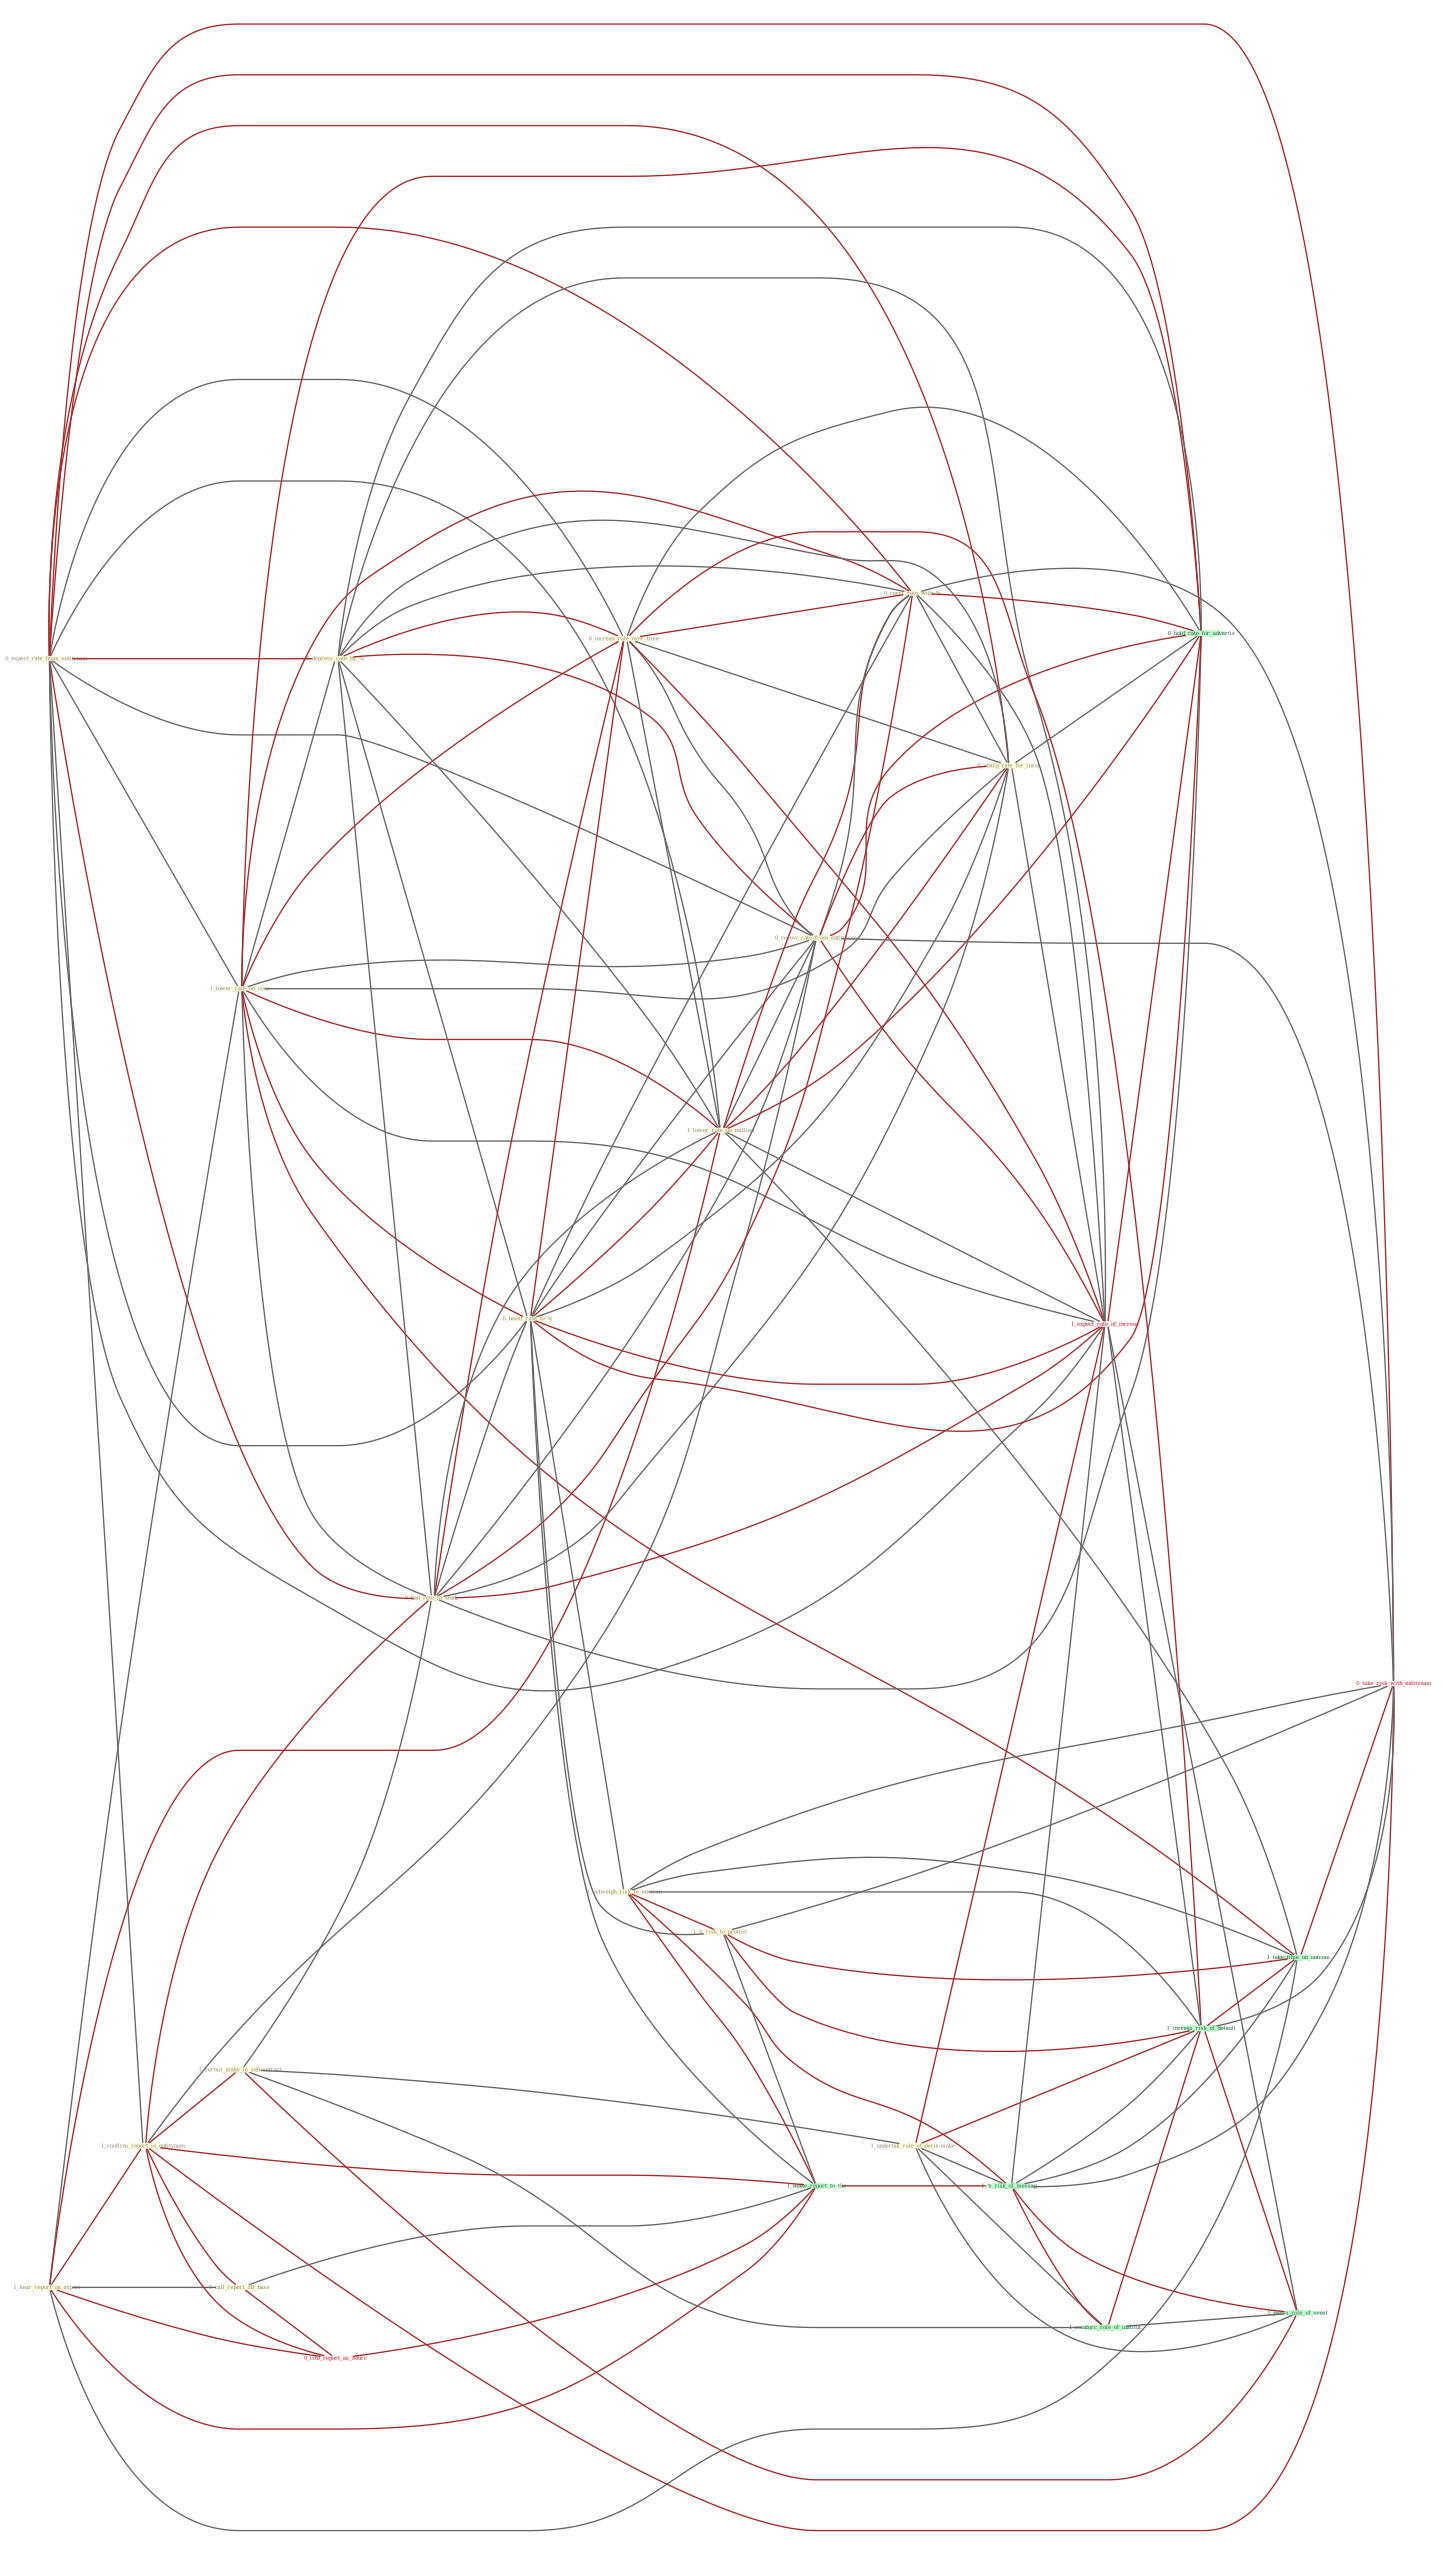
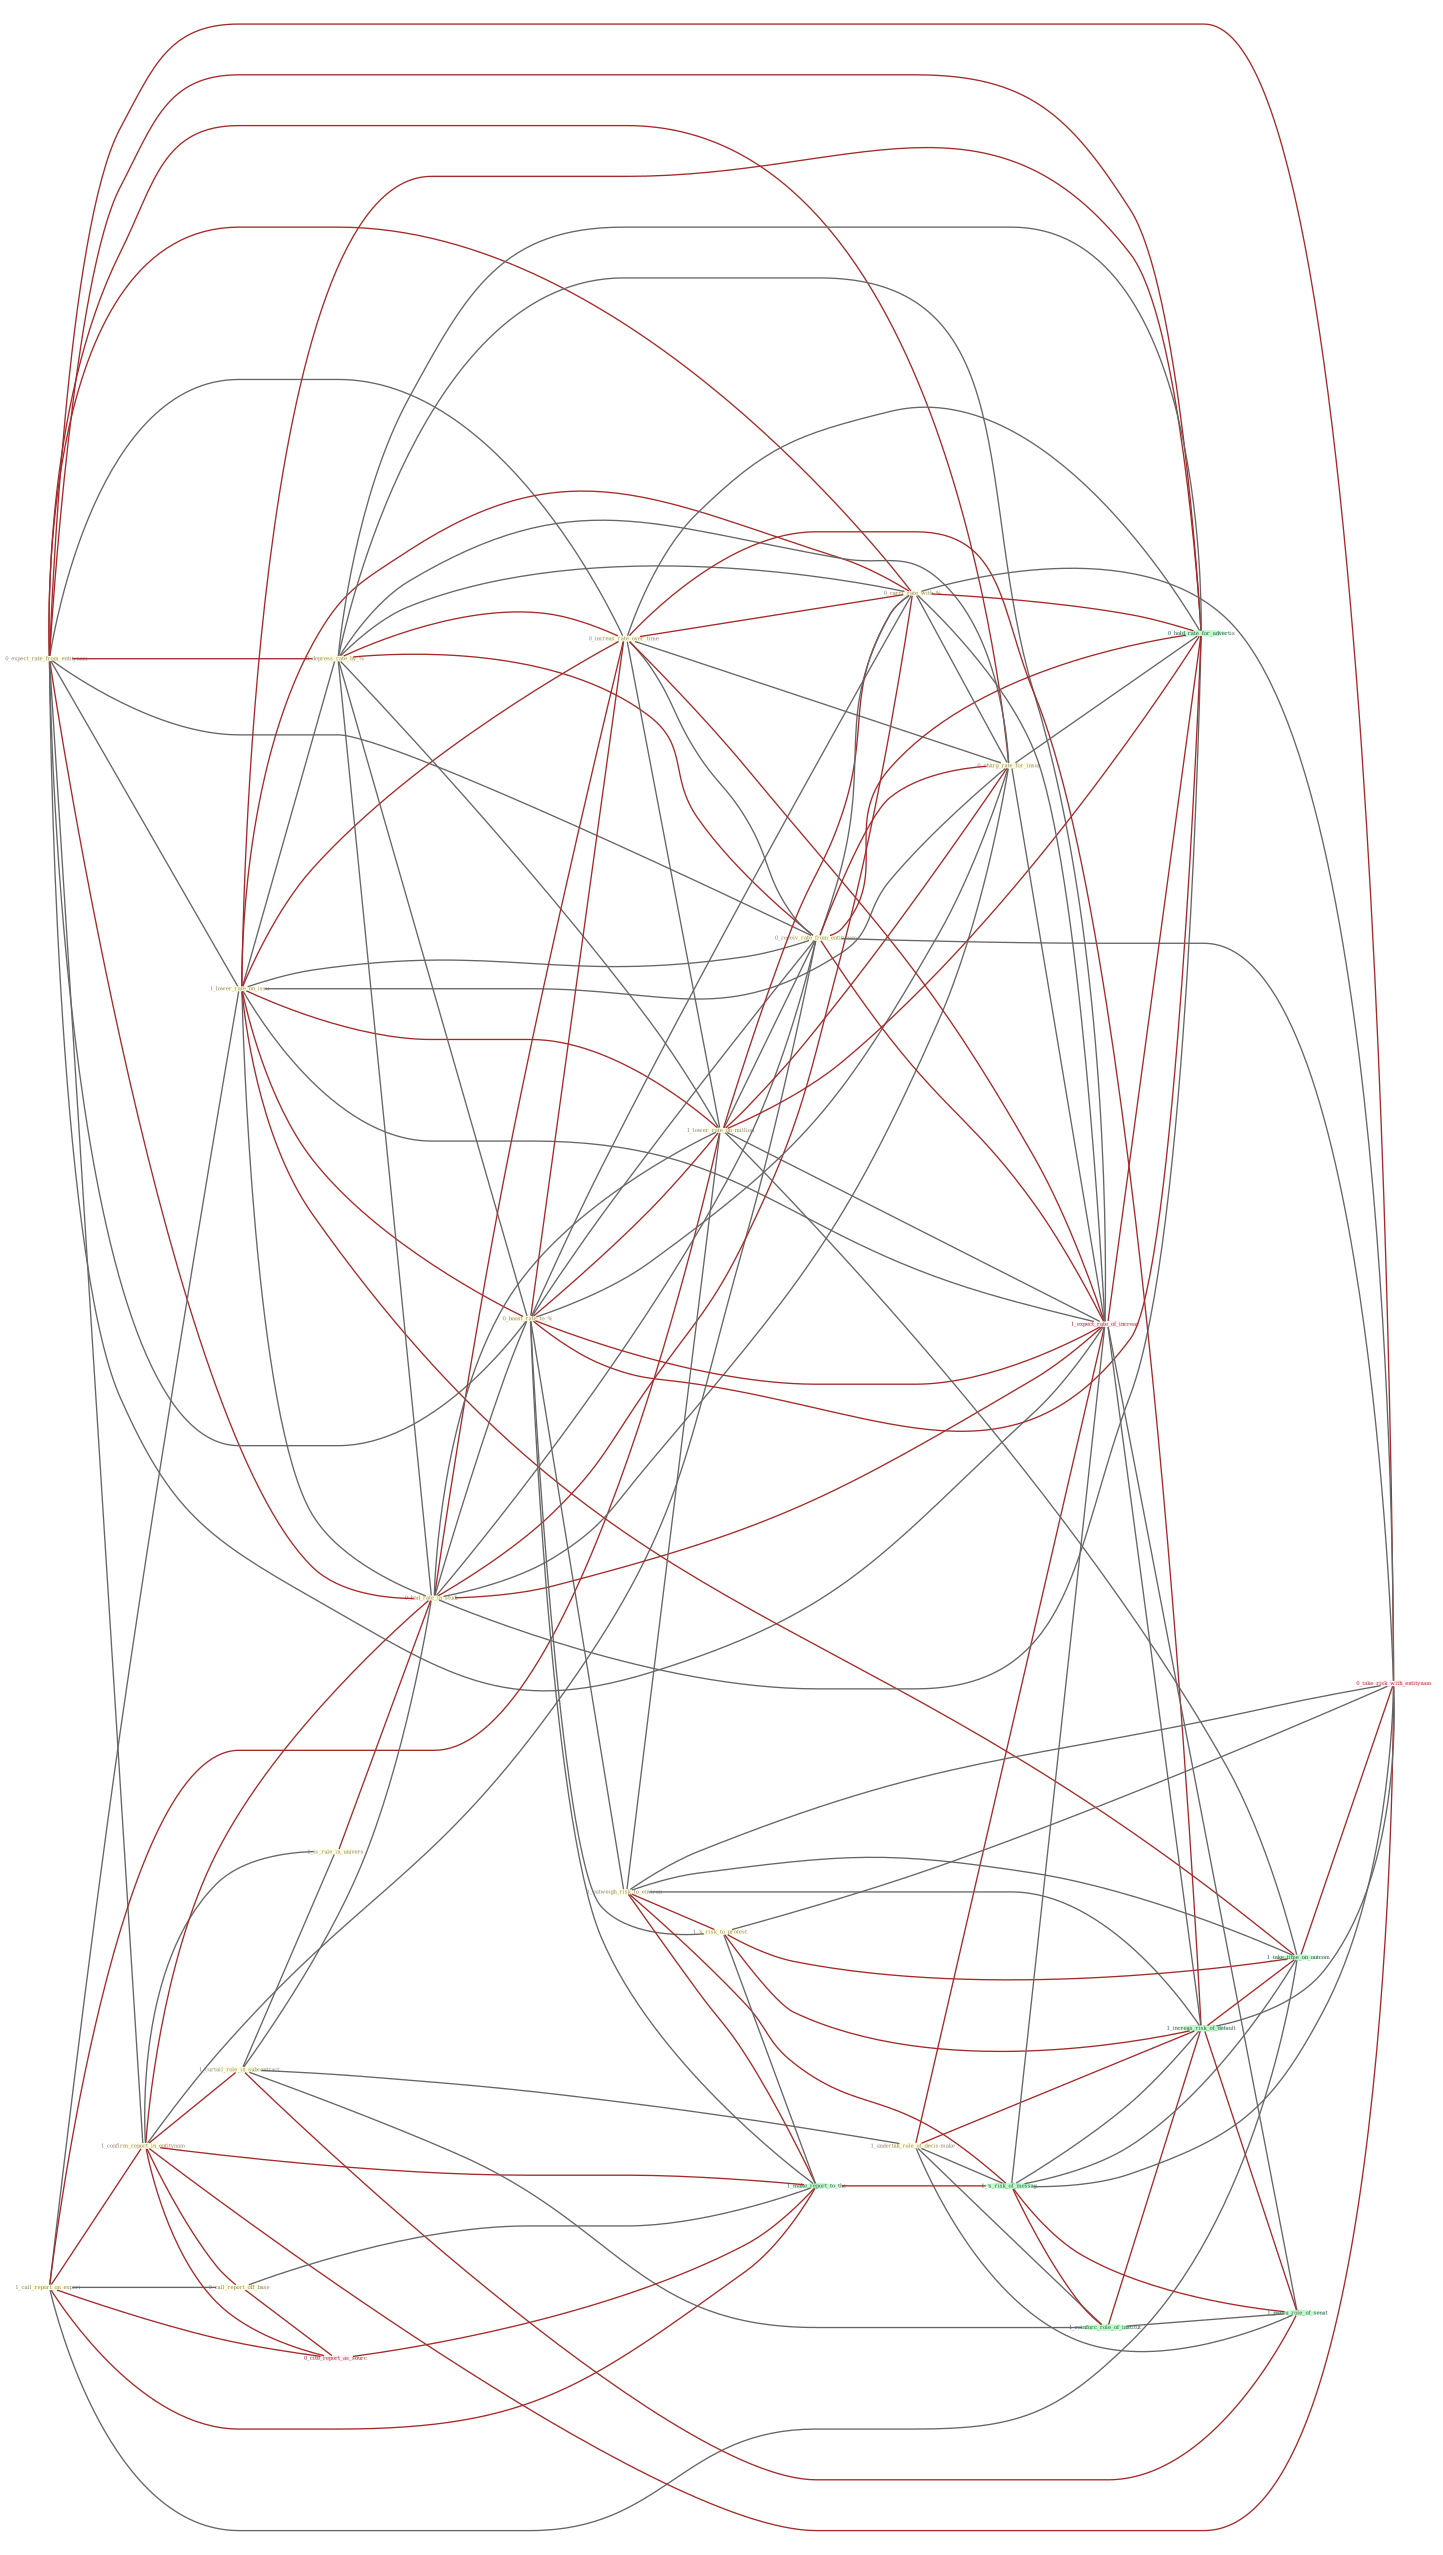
(510, 557) -> (671, 1530)
none -> (337, 1852)
(241, 2070) -> (241, 2070)
(48, 2287) -> (48, 2287)
